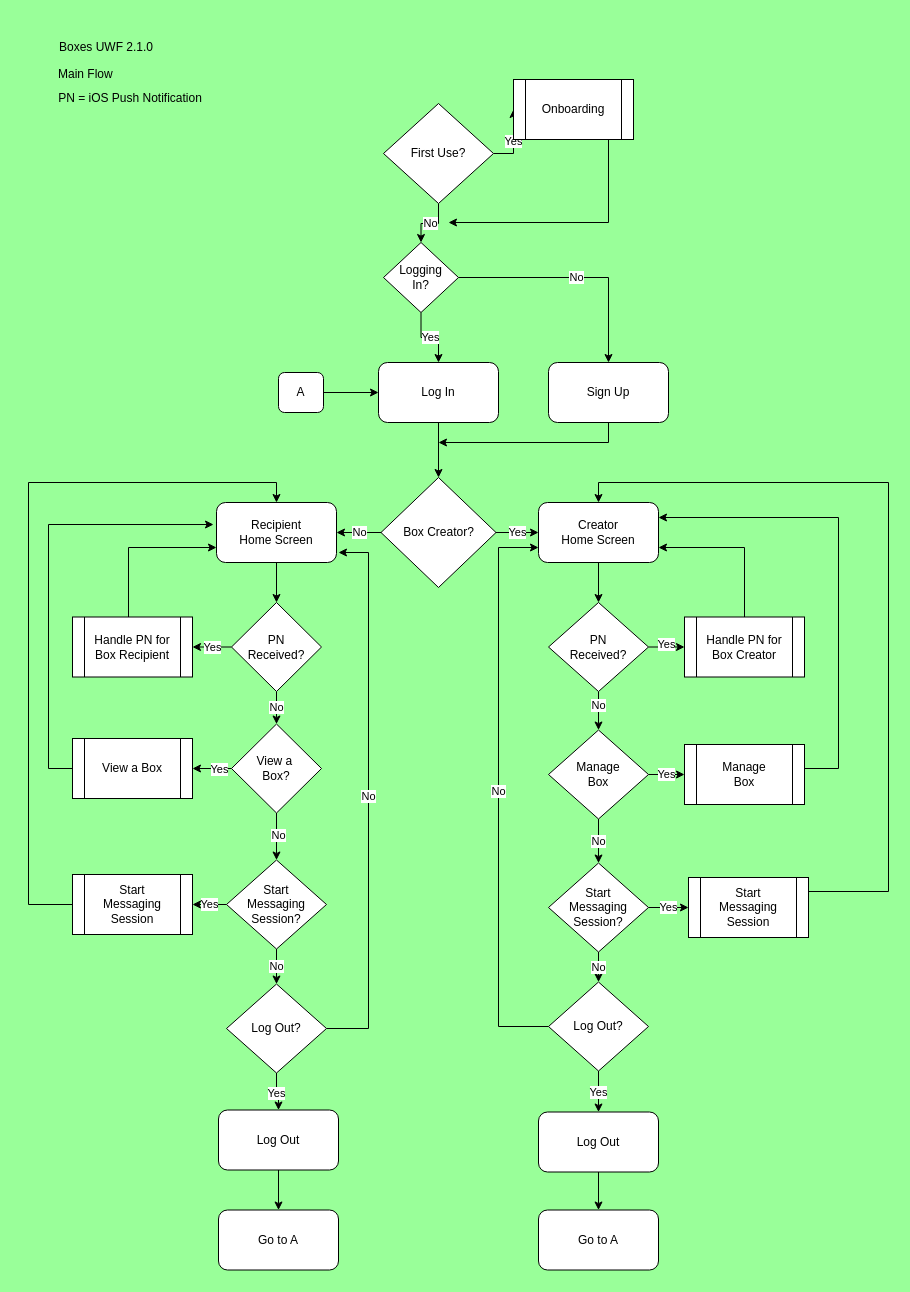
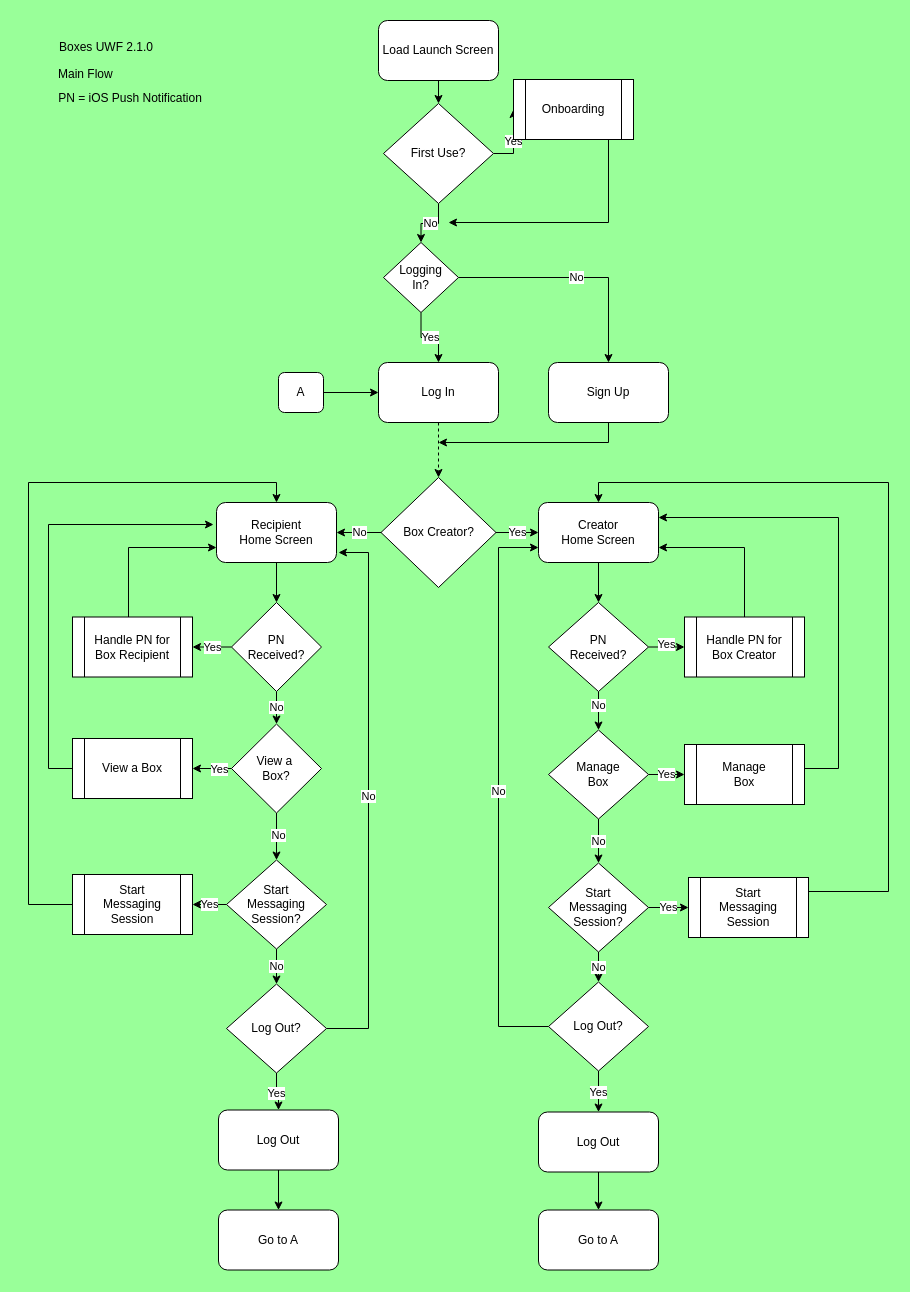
none -> (439, 51)
none -> (439, 96)
(439, 447) -> (439, 447)
